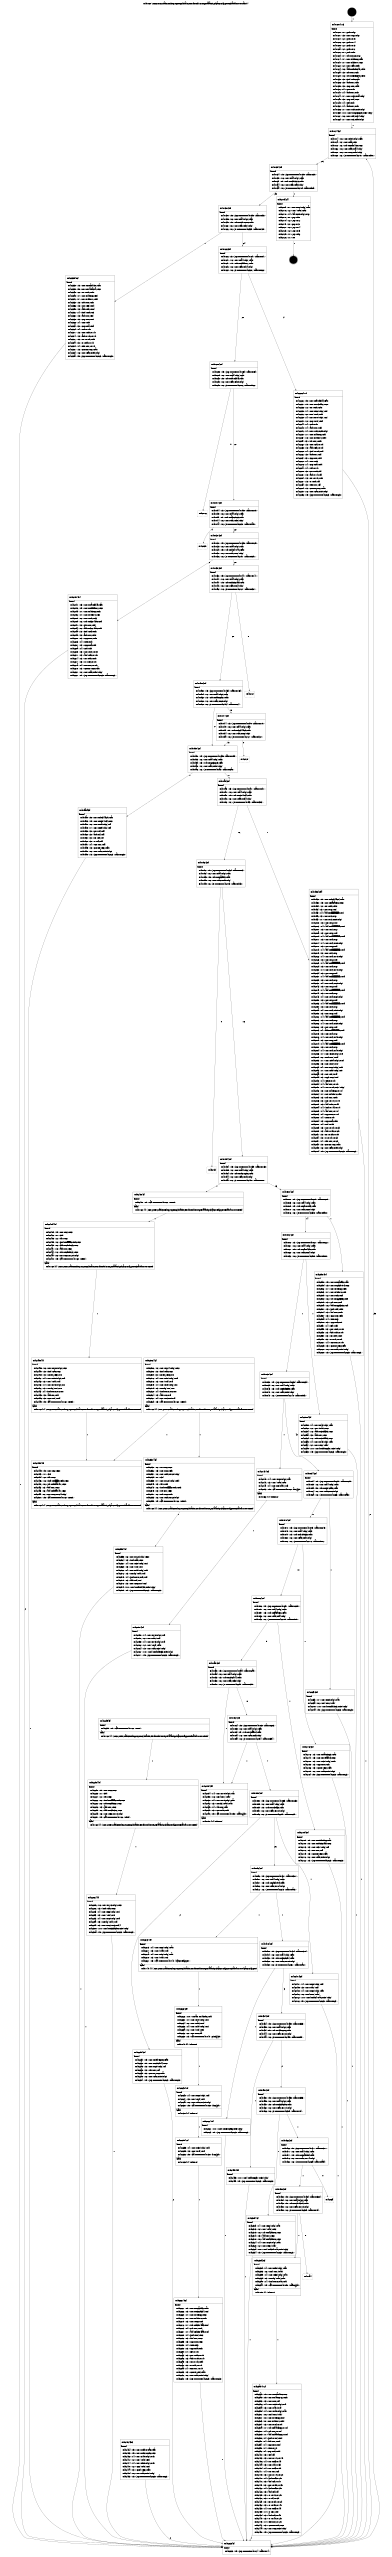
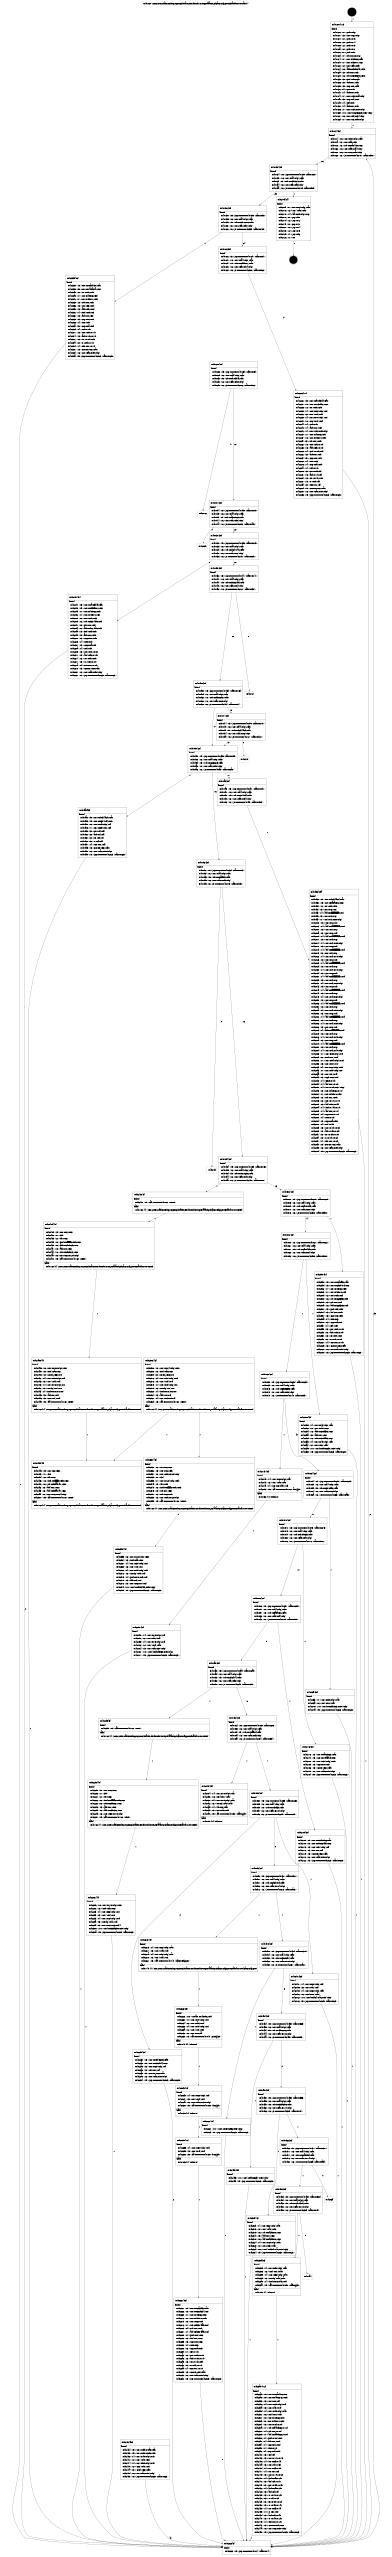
(238, 317) -> none
(231, 832) -> (214, 816)
(224, 1735) -> (191, 1702)
(275, 1847) -> (275, 1847)
(170, 2538) -> (170, 2538)
